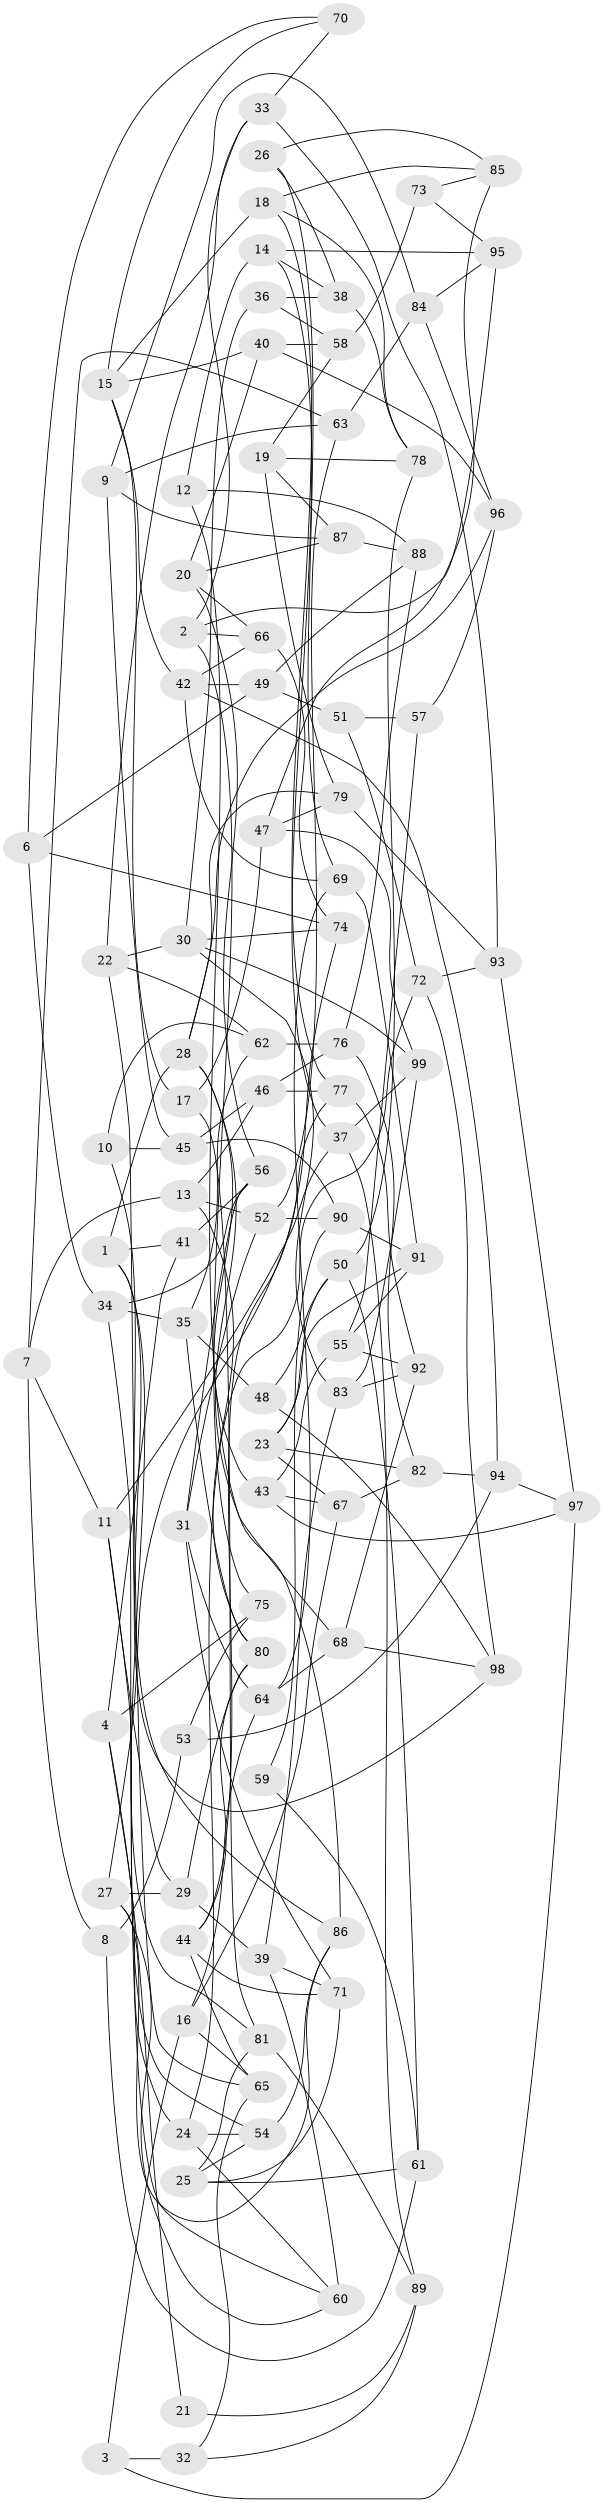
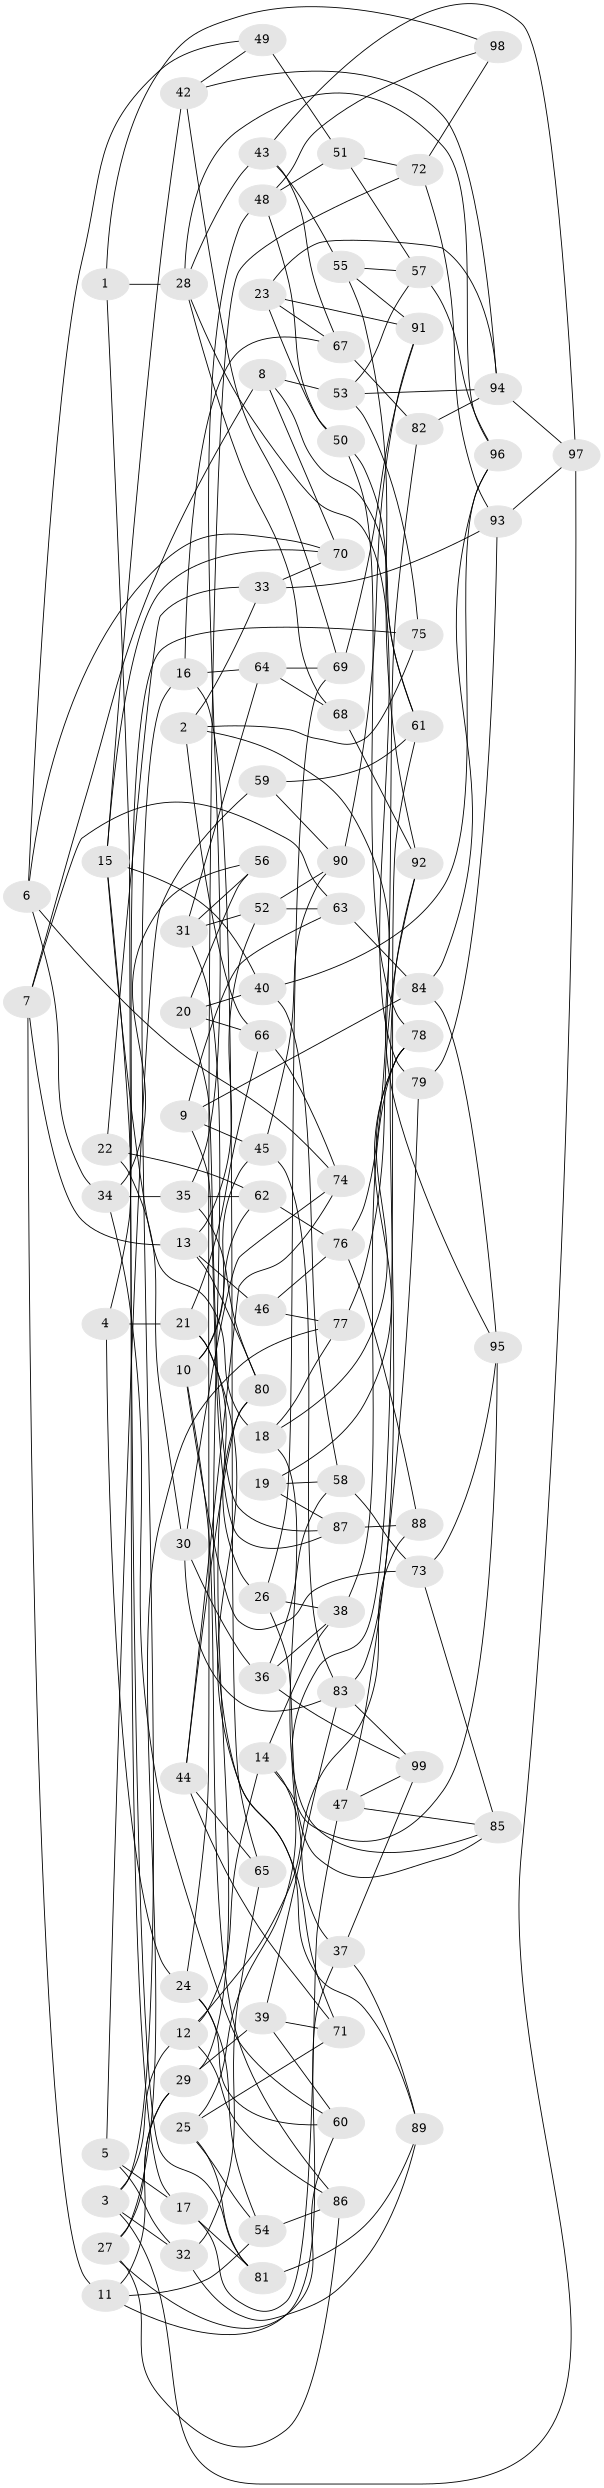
none -> (302, 177)
none -> (383, 334)
none -> (302, 465)
(334, 619) -> none
(291, 630) -> none
(228, 659) -> (238, 1129)
(305, 989) -> (338, 1727)
(229, 1116) -> (309, 1419)
(184, 1243) -> none
(349, 1460) -> (421, 244)
none -> (226, 1525)
none -> (239, 1621)
(420, 1657) -> none
(141, 1817) -> none
none -> (145, 2122)
none -> (106, 2154)
